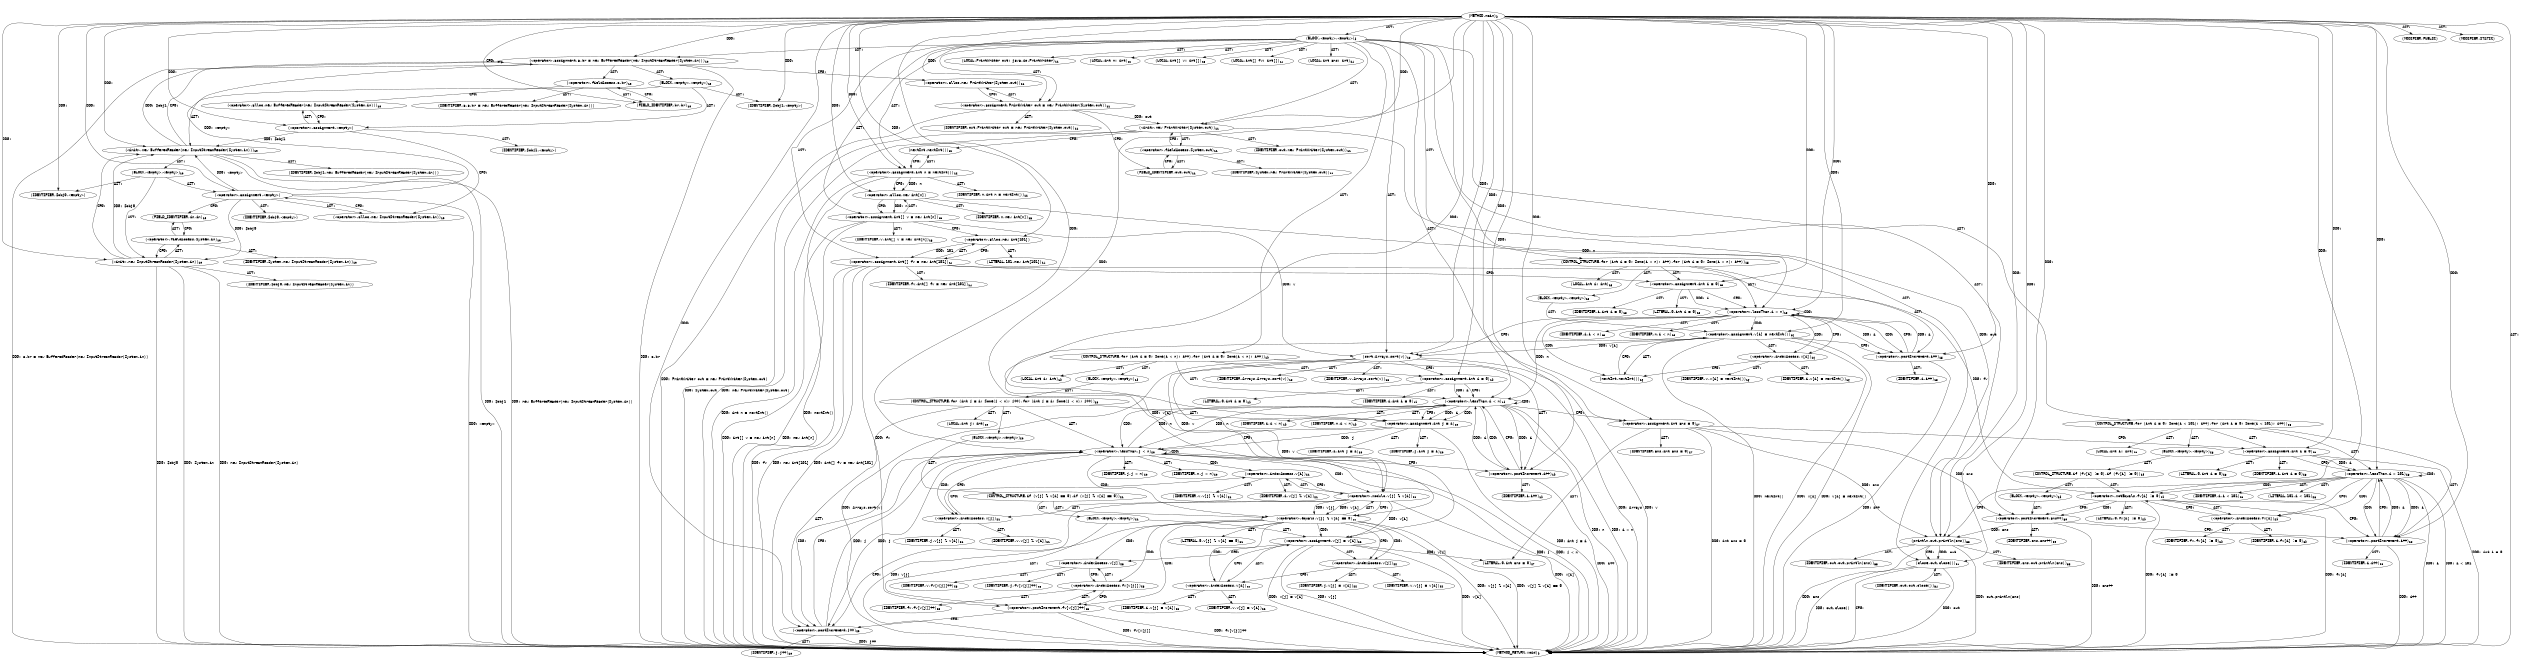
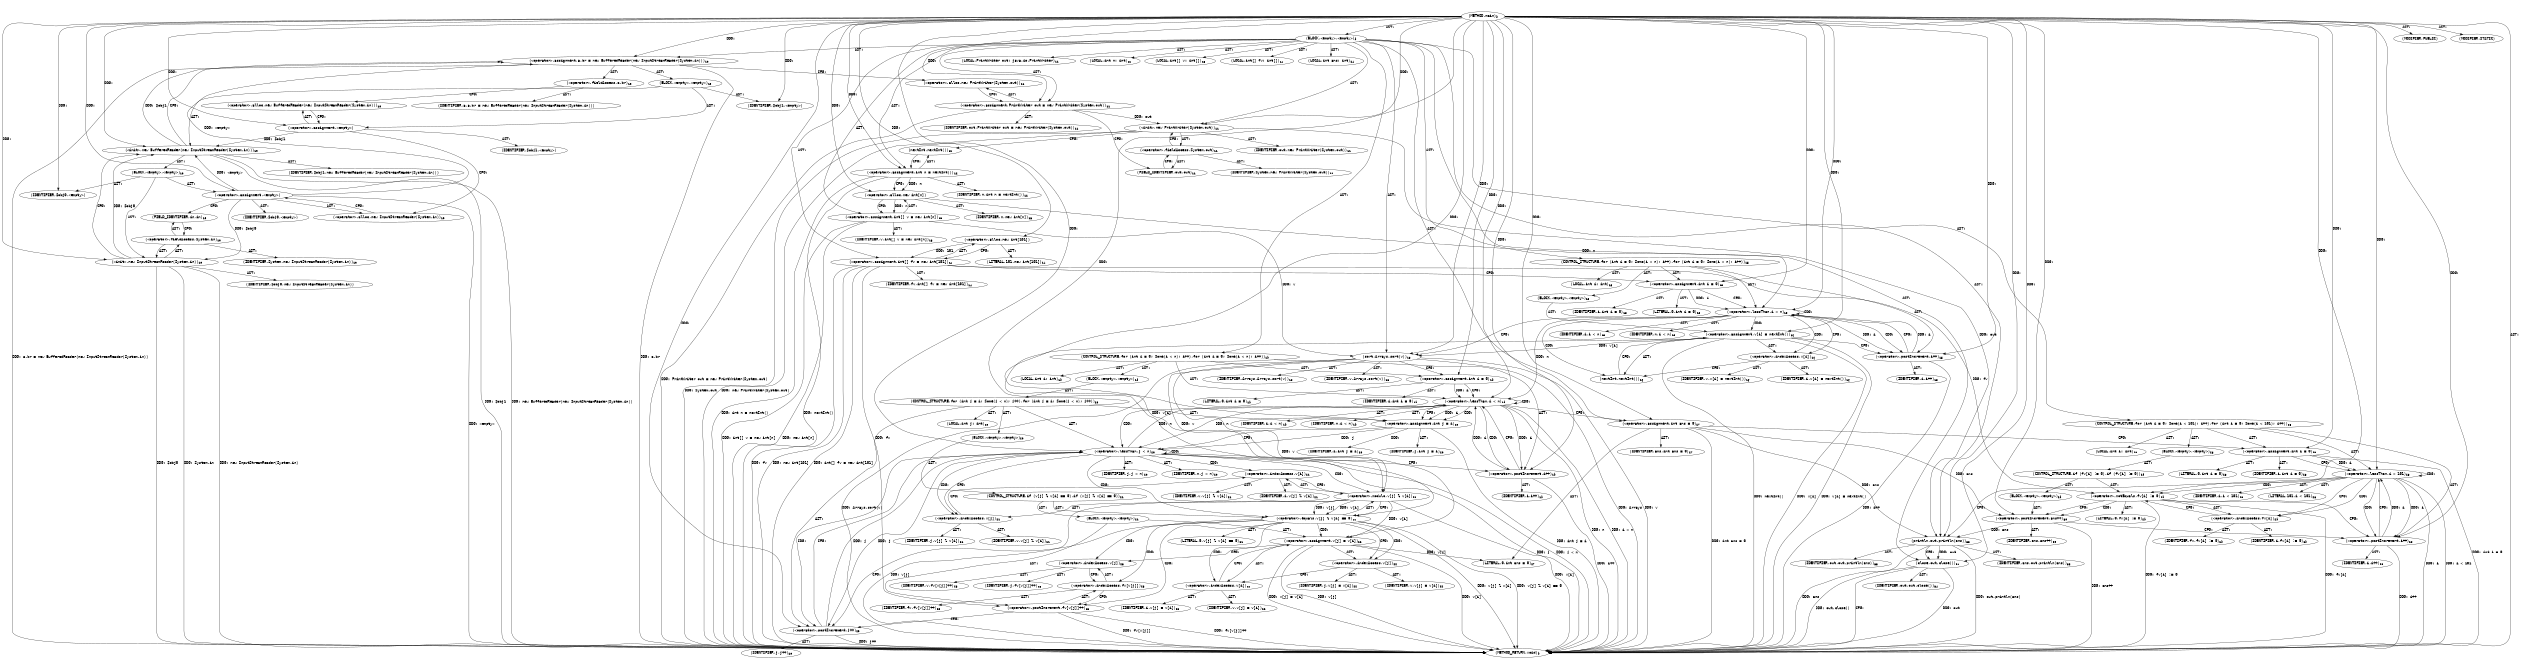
(664, 106) -> none
(945, 229) -> none
(164, 251) -> (164, 251)
(1396, 438) -> (1396, 438)
(1929, 577) -> (1919, 573)
